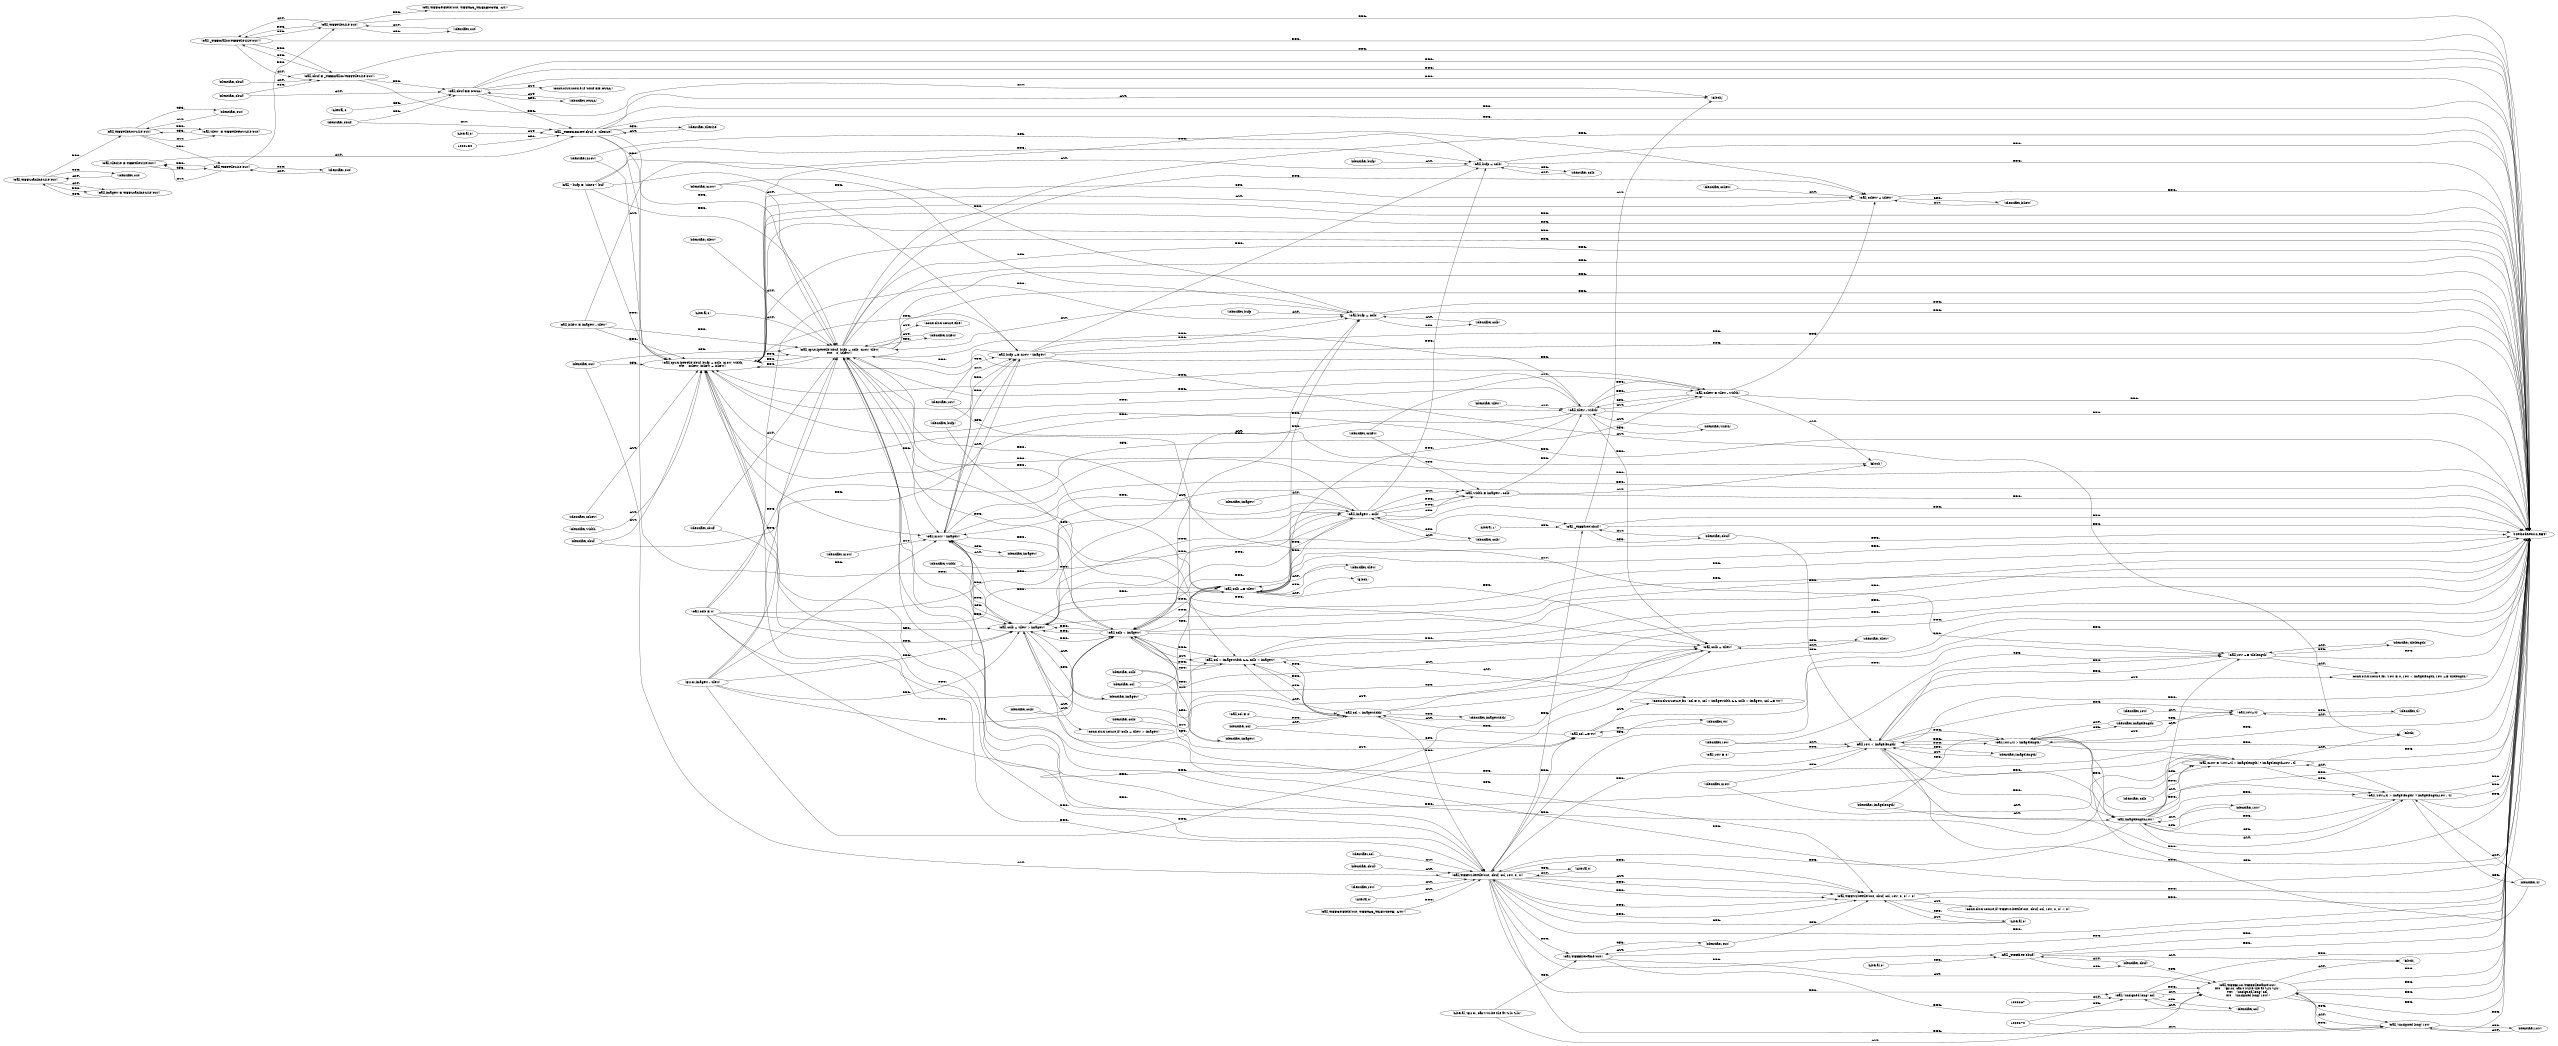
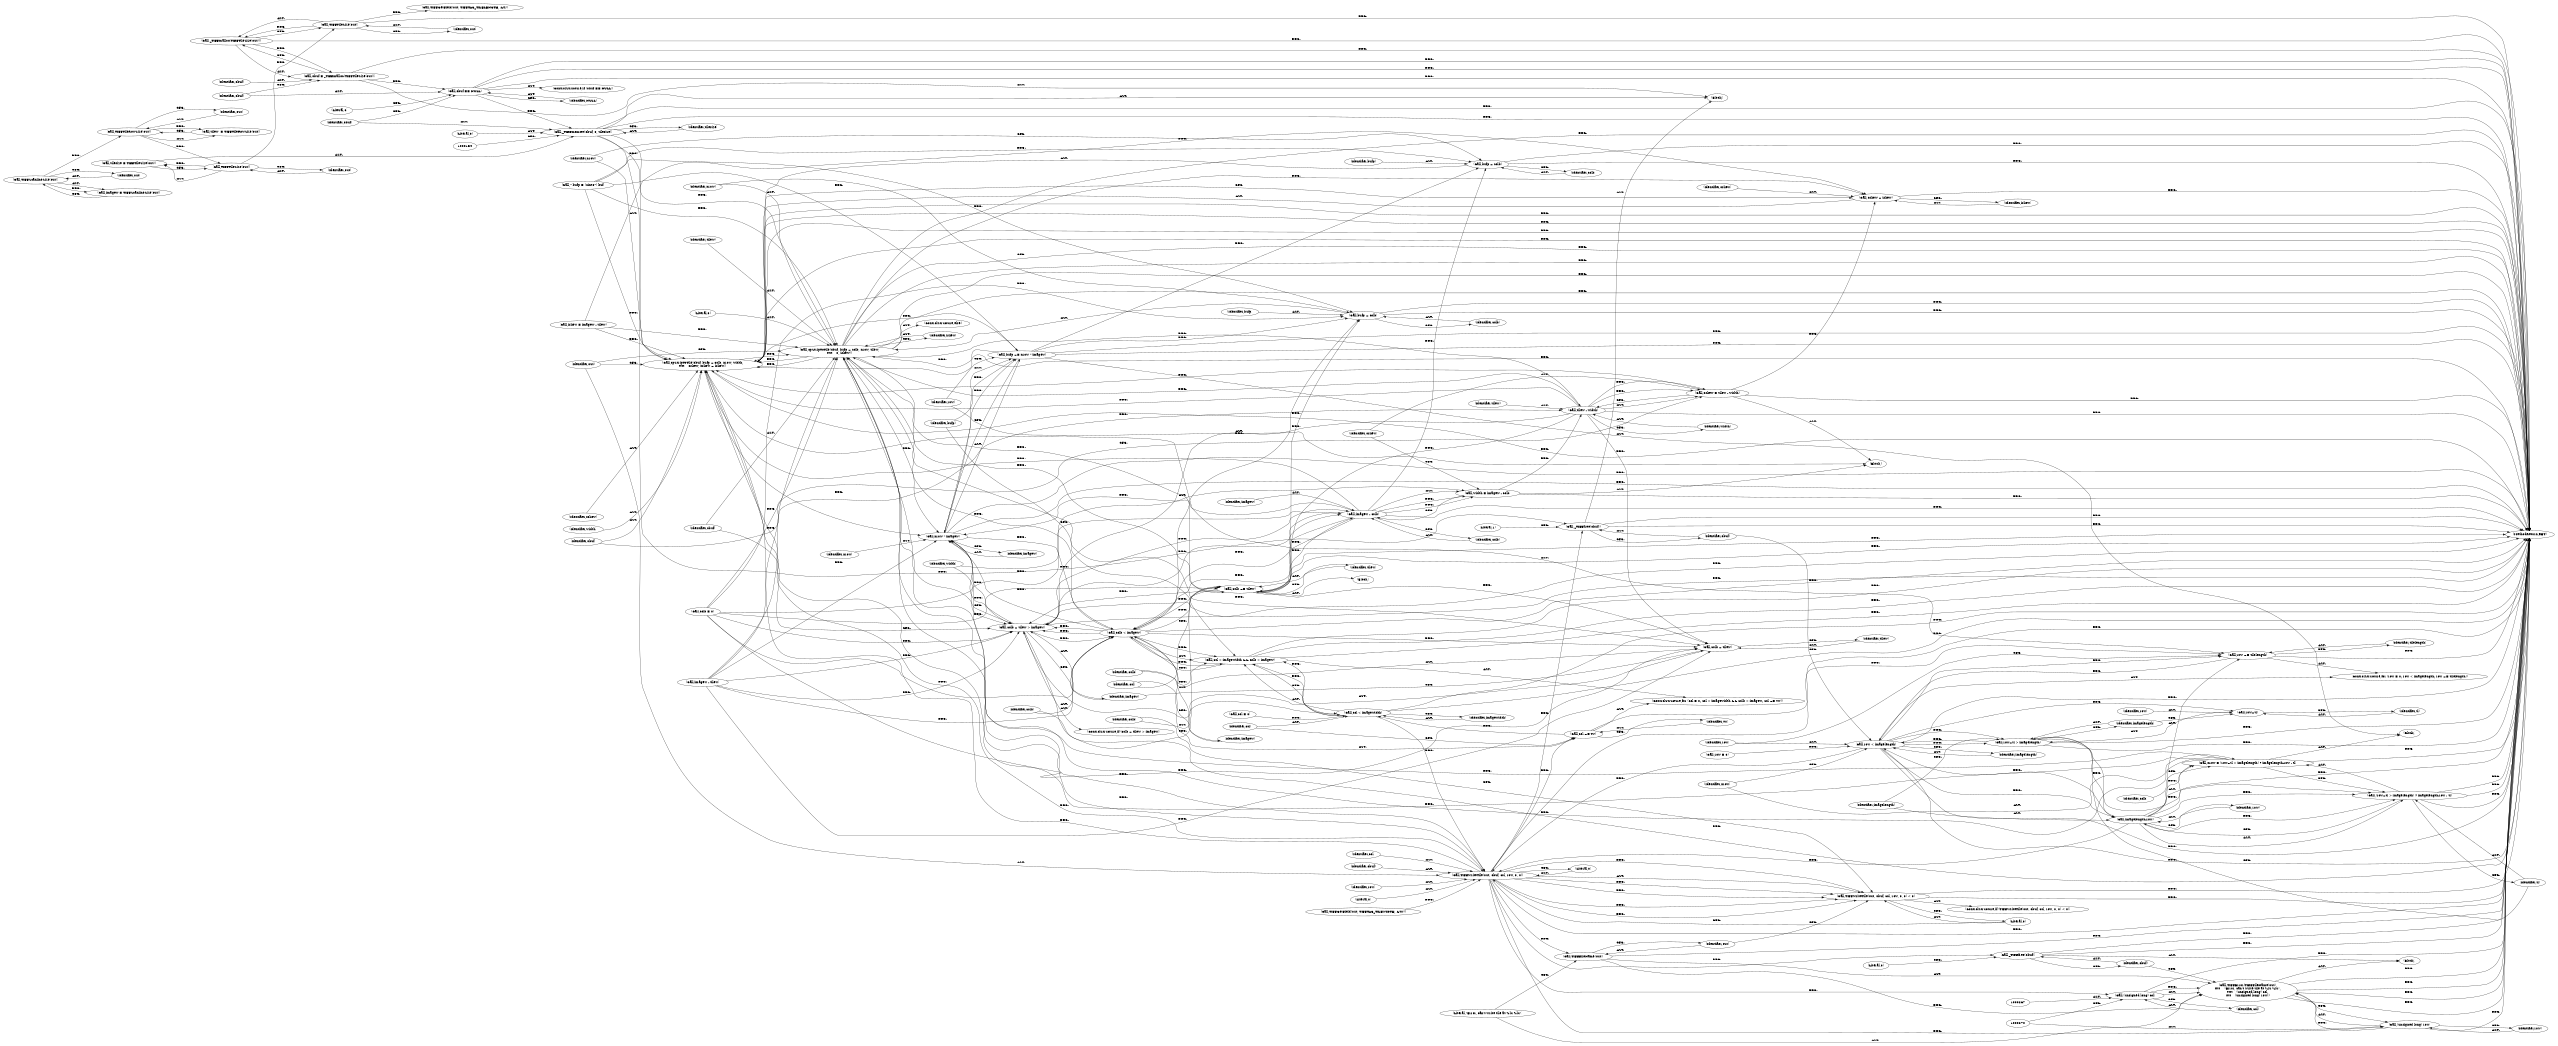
(703, 682) -> (703, 682)
